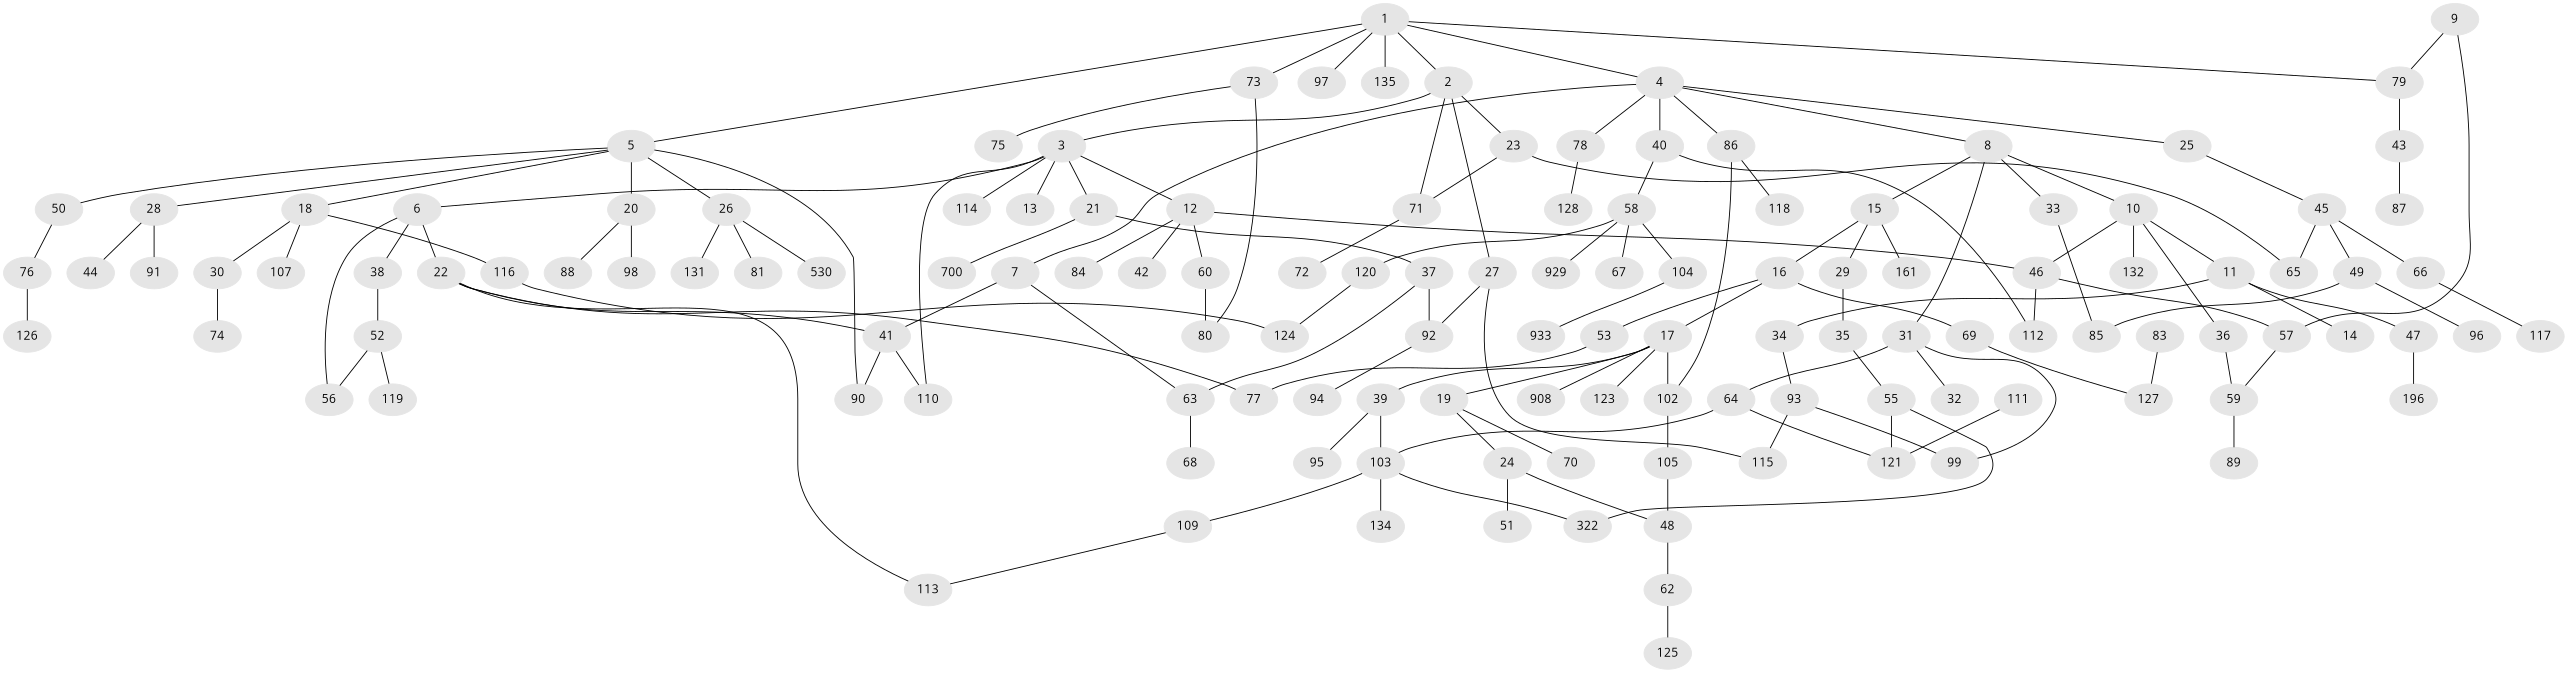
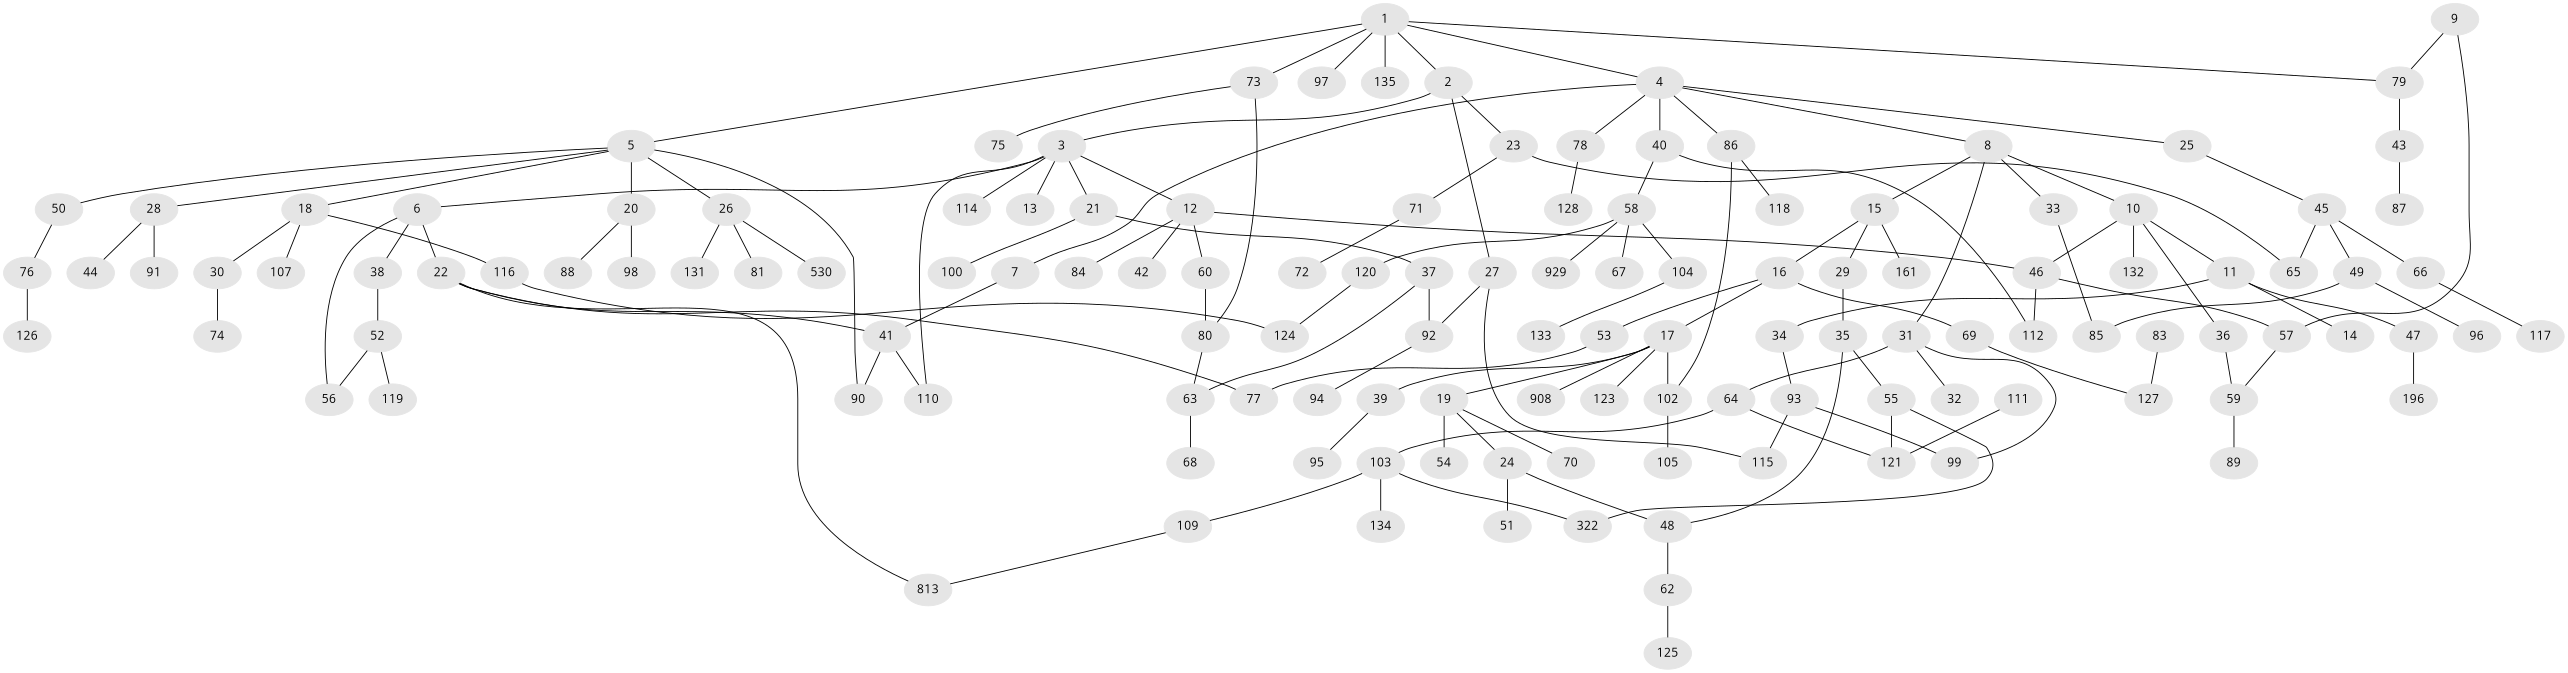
(1433, 146) -> none
(952, 273) -> (952, 273)
(1103, 336) -> (1198, 368)
(1541, 336) -> (1541, 336)
(1381, 432) -> none
none -> (1444, 463)
(1668, 495) -> (1803, 470)
(928, 590) -> (928, 590)
